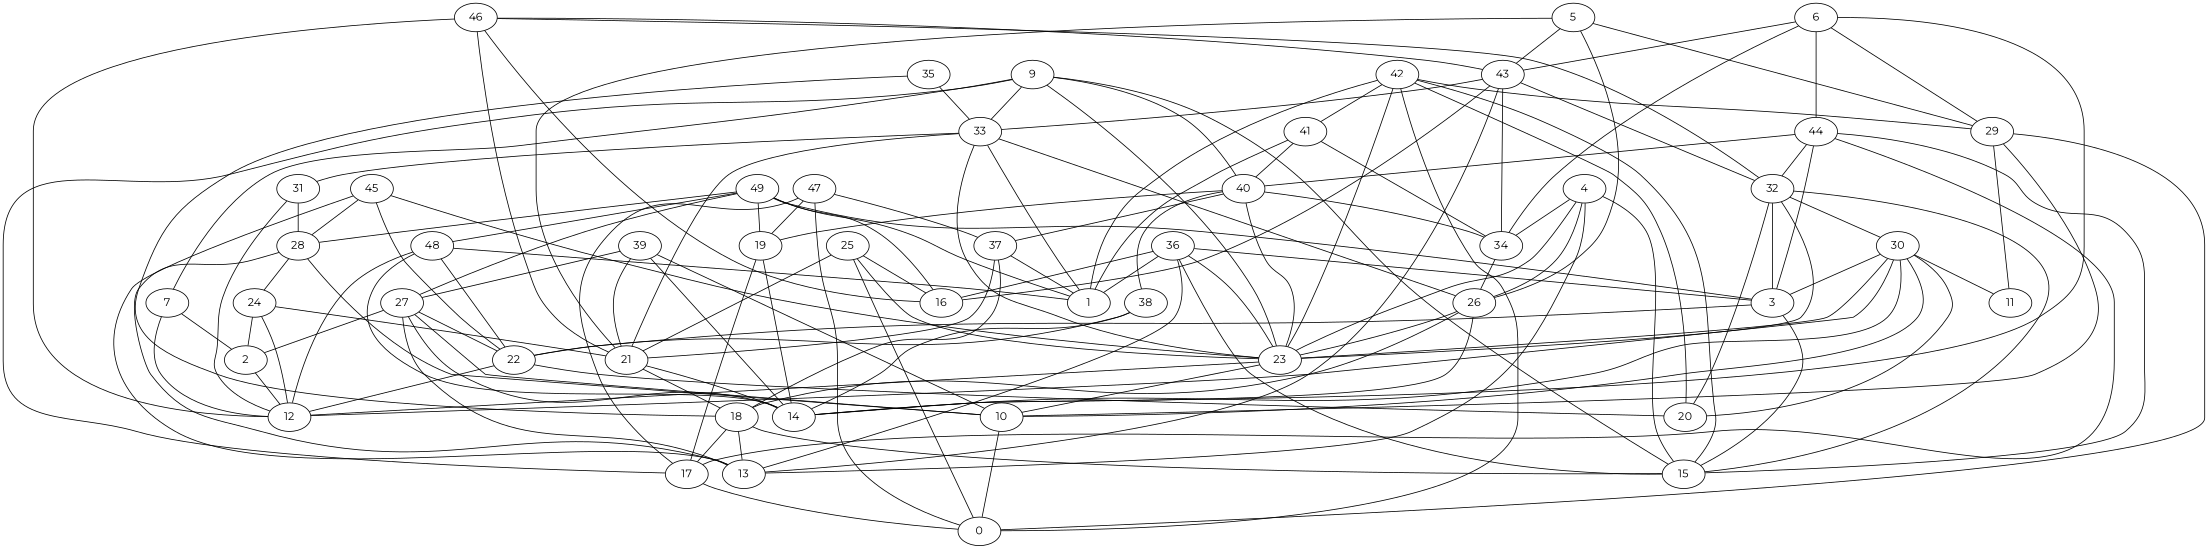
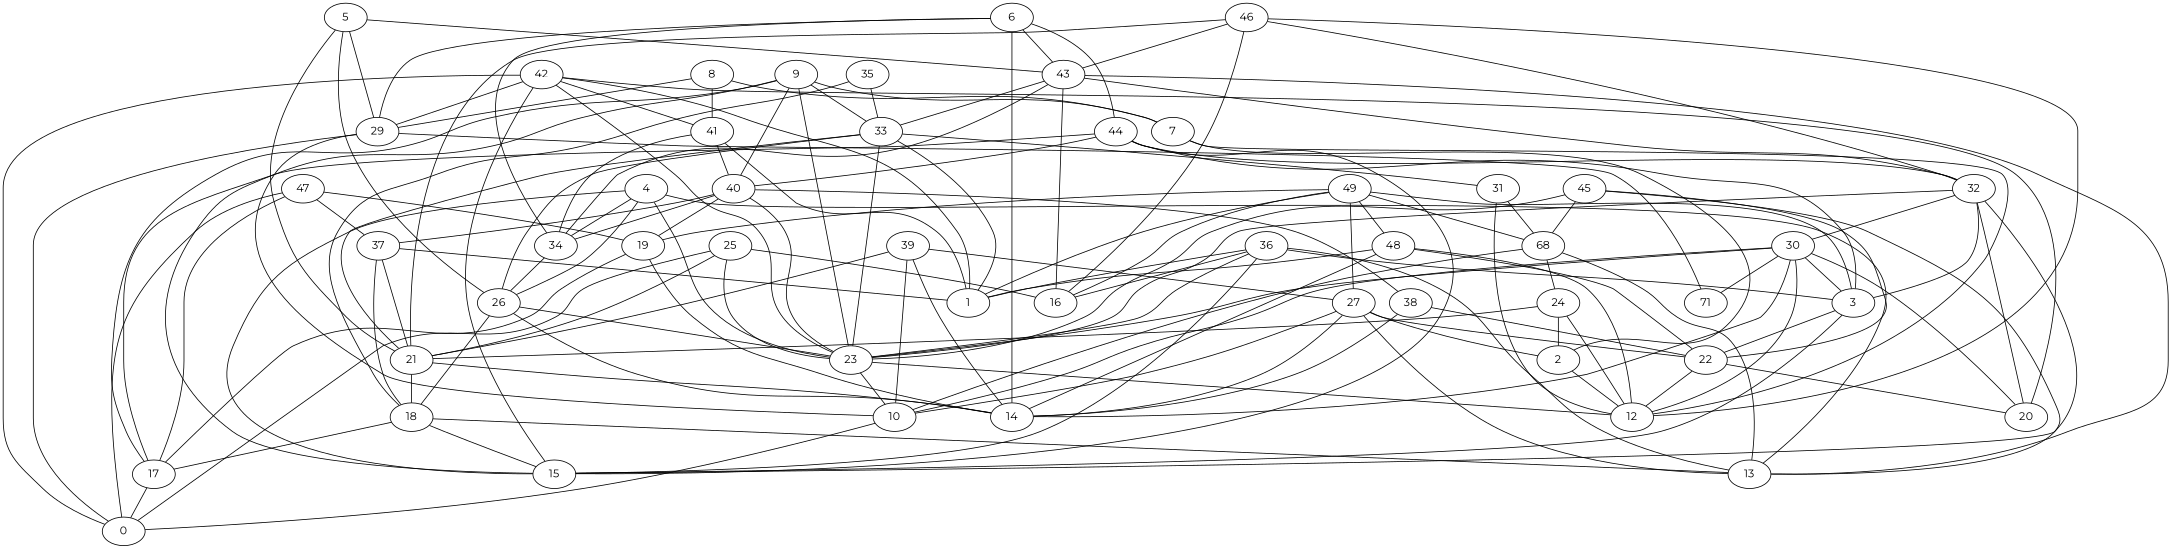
none -> (712, 75)
(298, 246) -> (1543, 246)
(2010, 303) -> (1706, 303)
